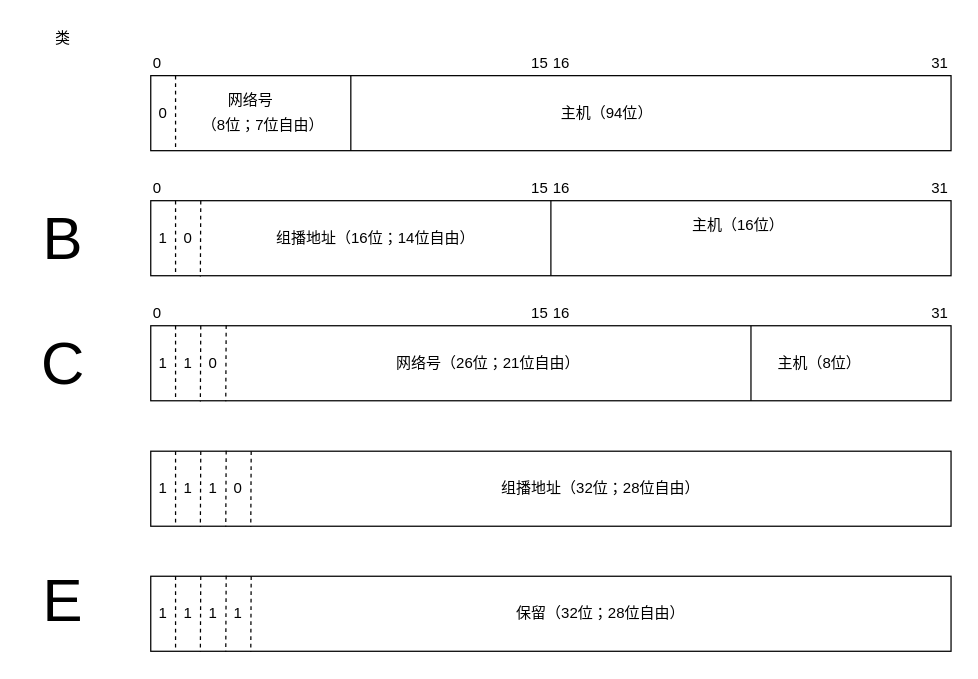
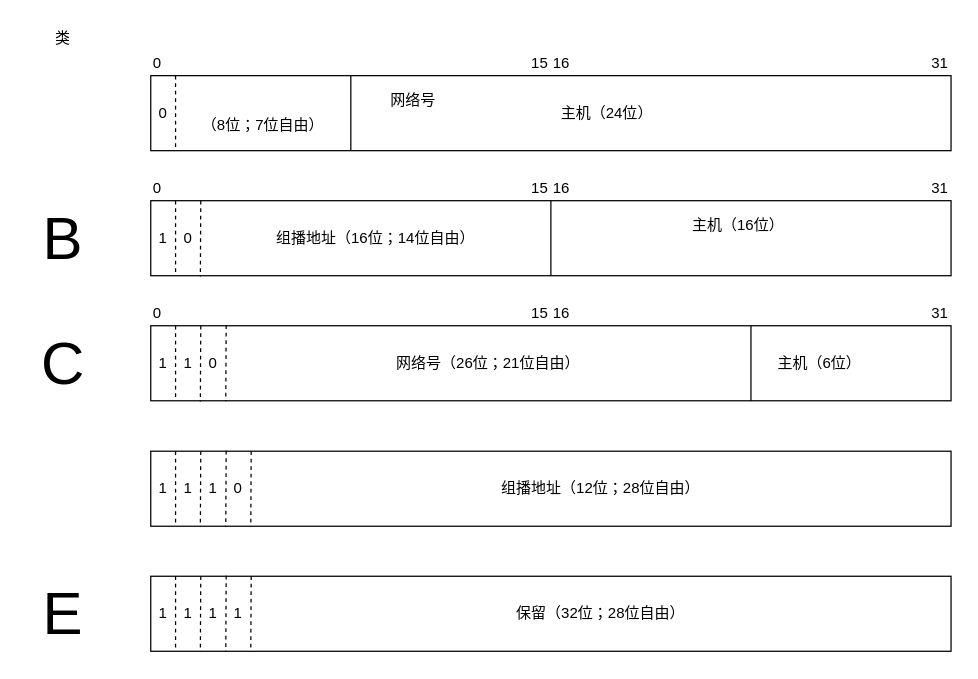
(251, 101) -> (413, 101)
(607, 113) -> (607, 113)
(819, 363) -> (819, 363)
(601, 488) -> (601, 488)
(63, 601) -> (63, 614)
